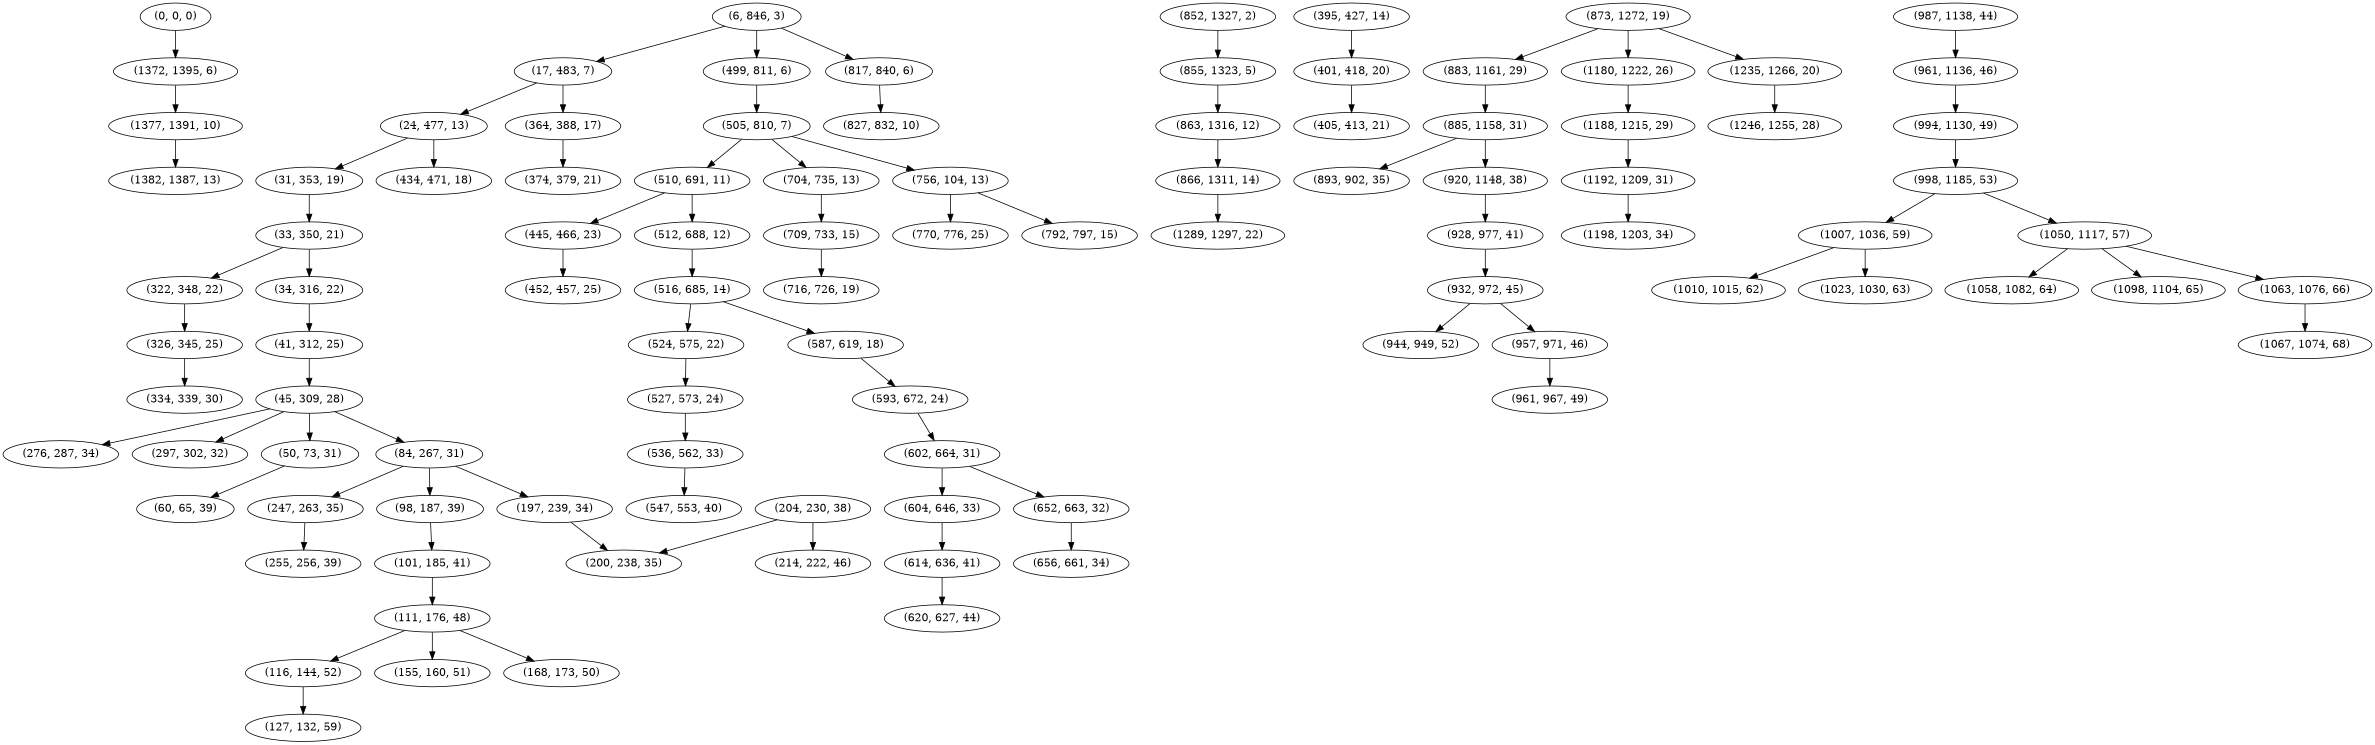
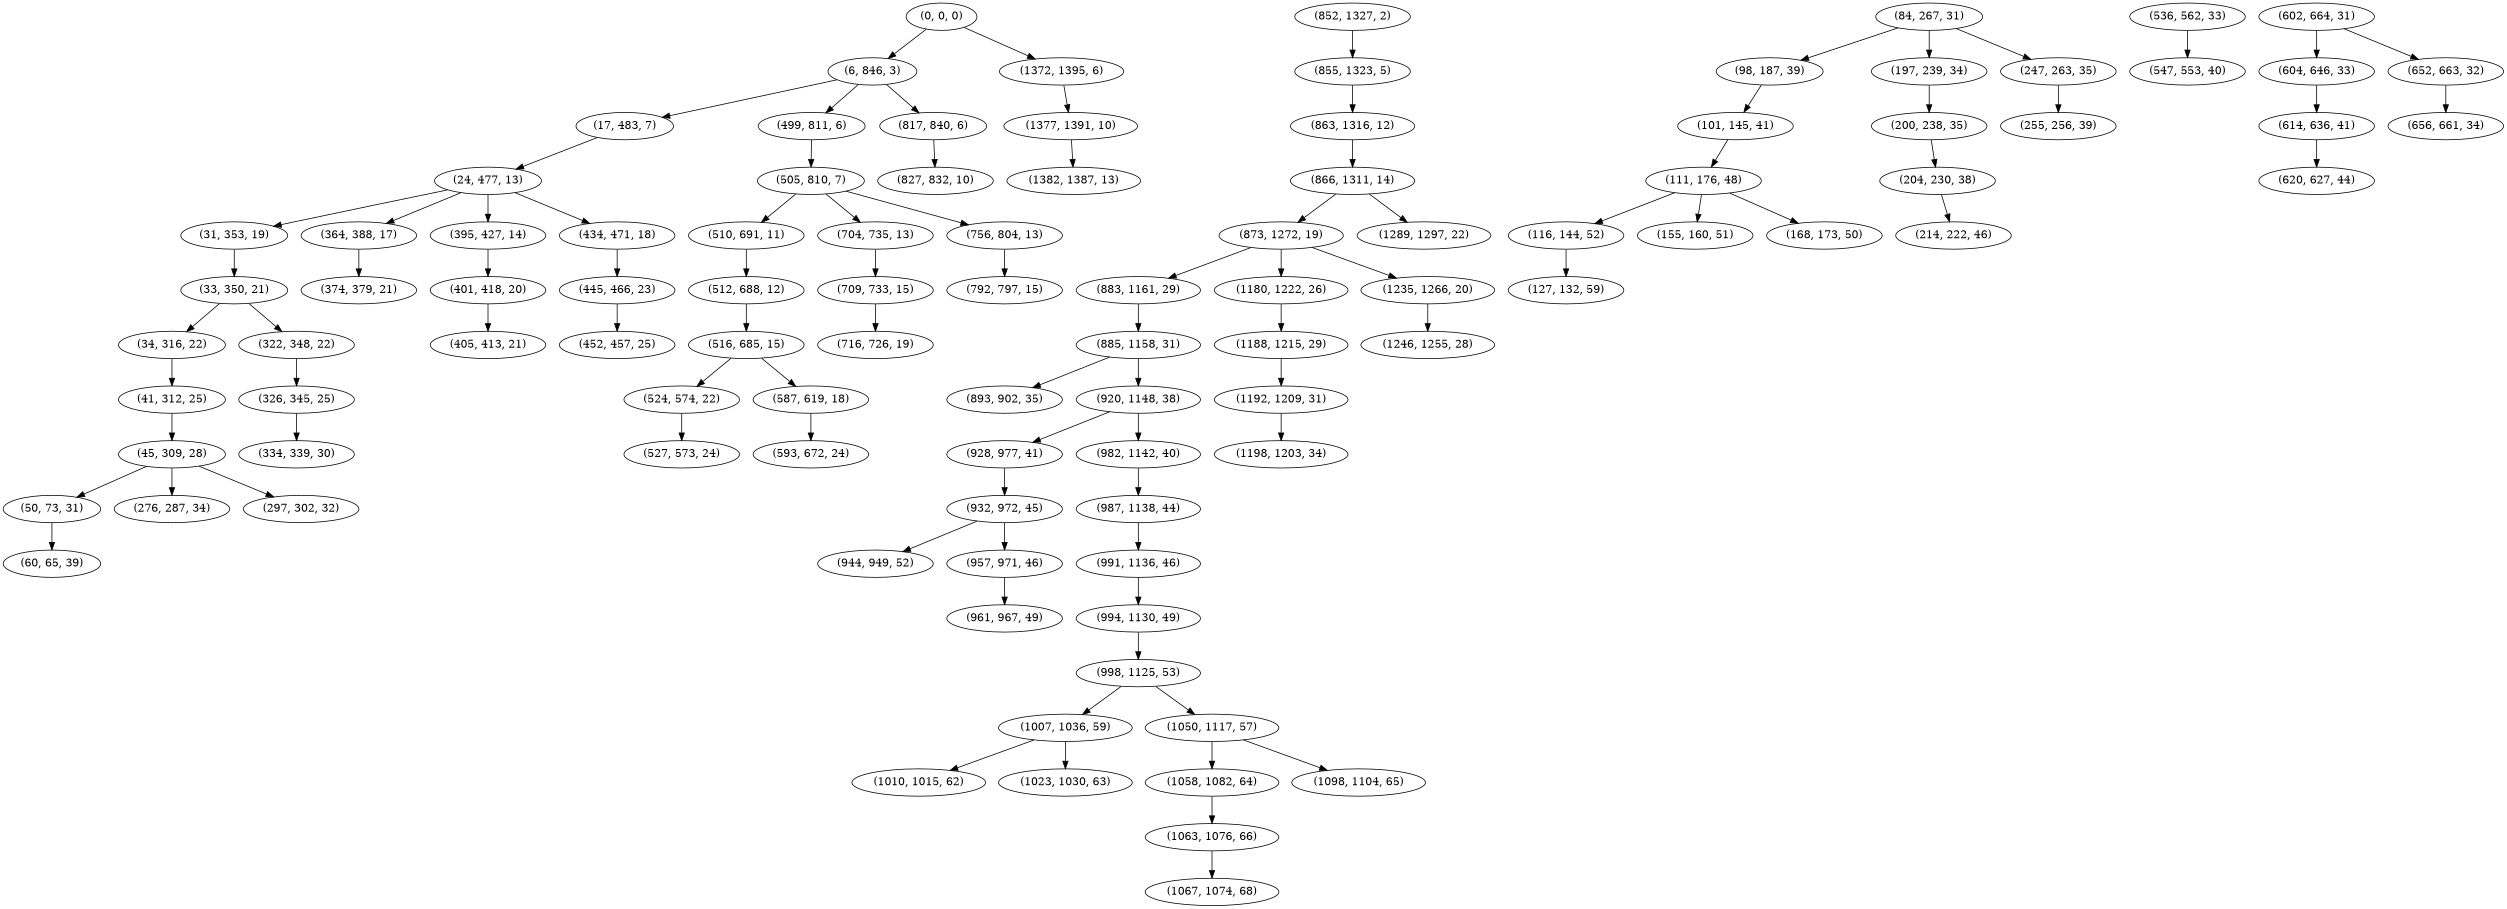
none -> (910, 42)
(1956, 71) -> (1138, 564)
(563, 95) -> (427, 207)
(950, 181) -> (1005, 236)
(1956, 181) -> (1138, 673)
none -> (488, 204)
none -> (1320, 206)
(631, 207) -> (617, 259)
(950, 236) -> none
(2191, 262) -> (1212, 806)
(692, 290) -> (746, 345)
(686, 345) -> (682, 400)
(685, 423) -> none
(924, 424) -> none
(366, 425) -> none
none -> (1138, 454)
(722, 535) -> (1933, 150)
(432, 564) -> (1735, 126)
